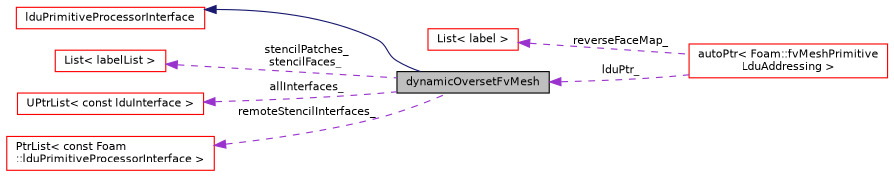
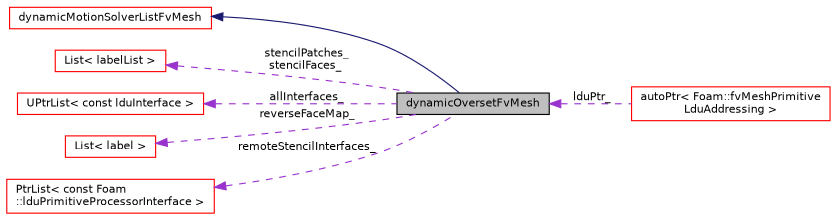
(111, 18) -> (111, 18)
(609, 49) -> (292, 131)
